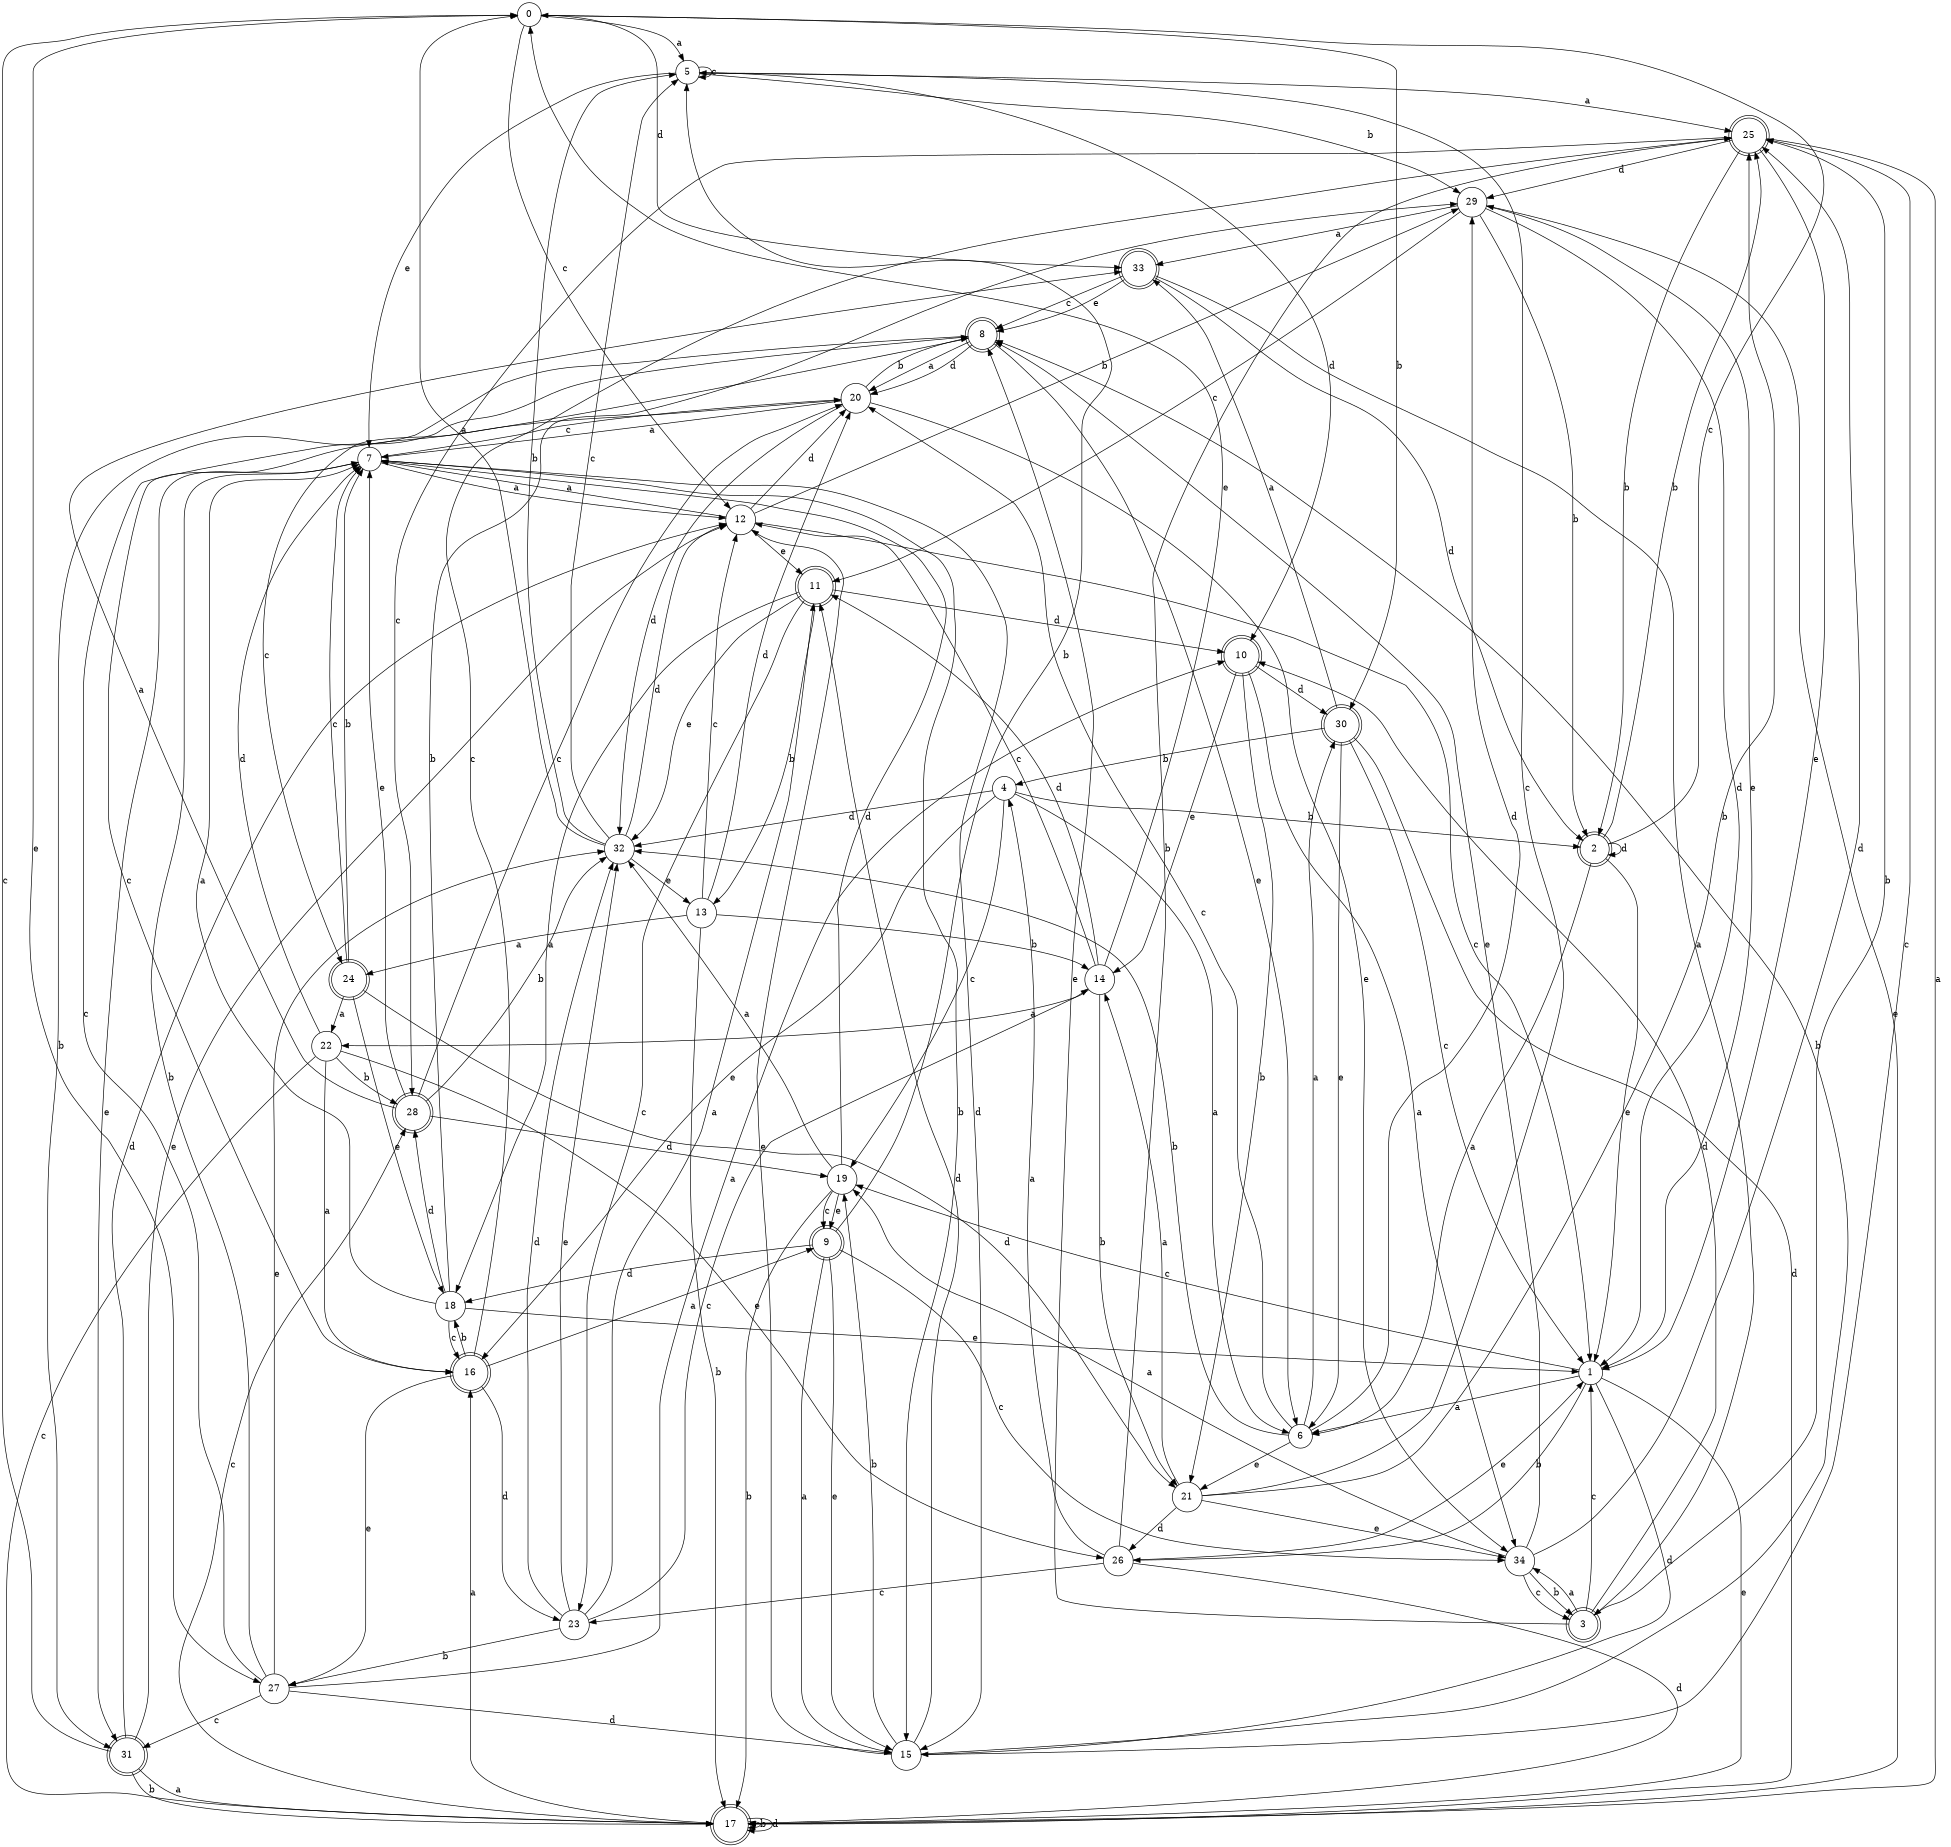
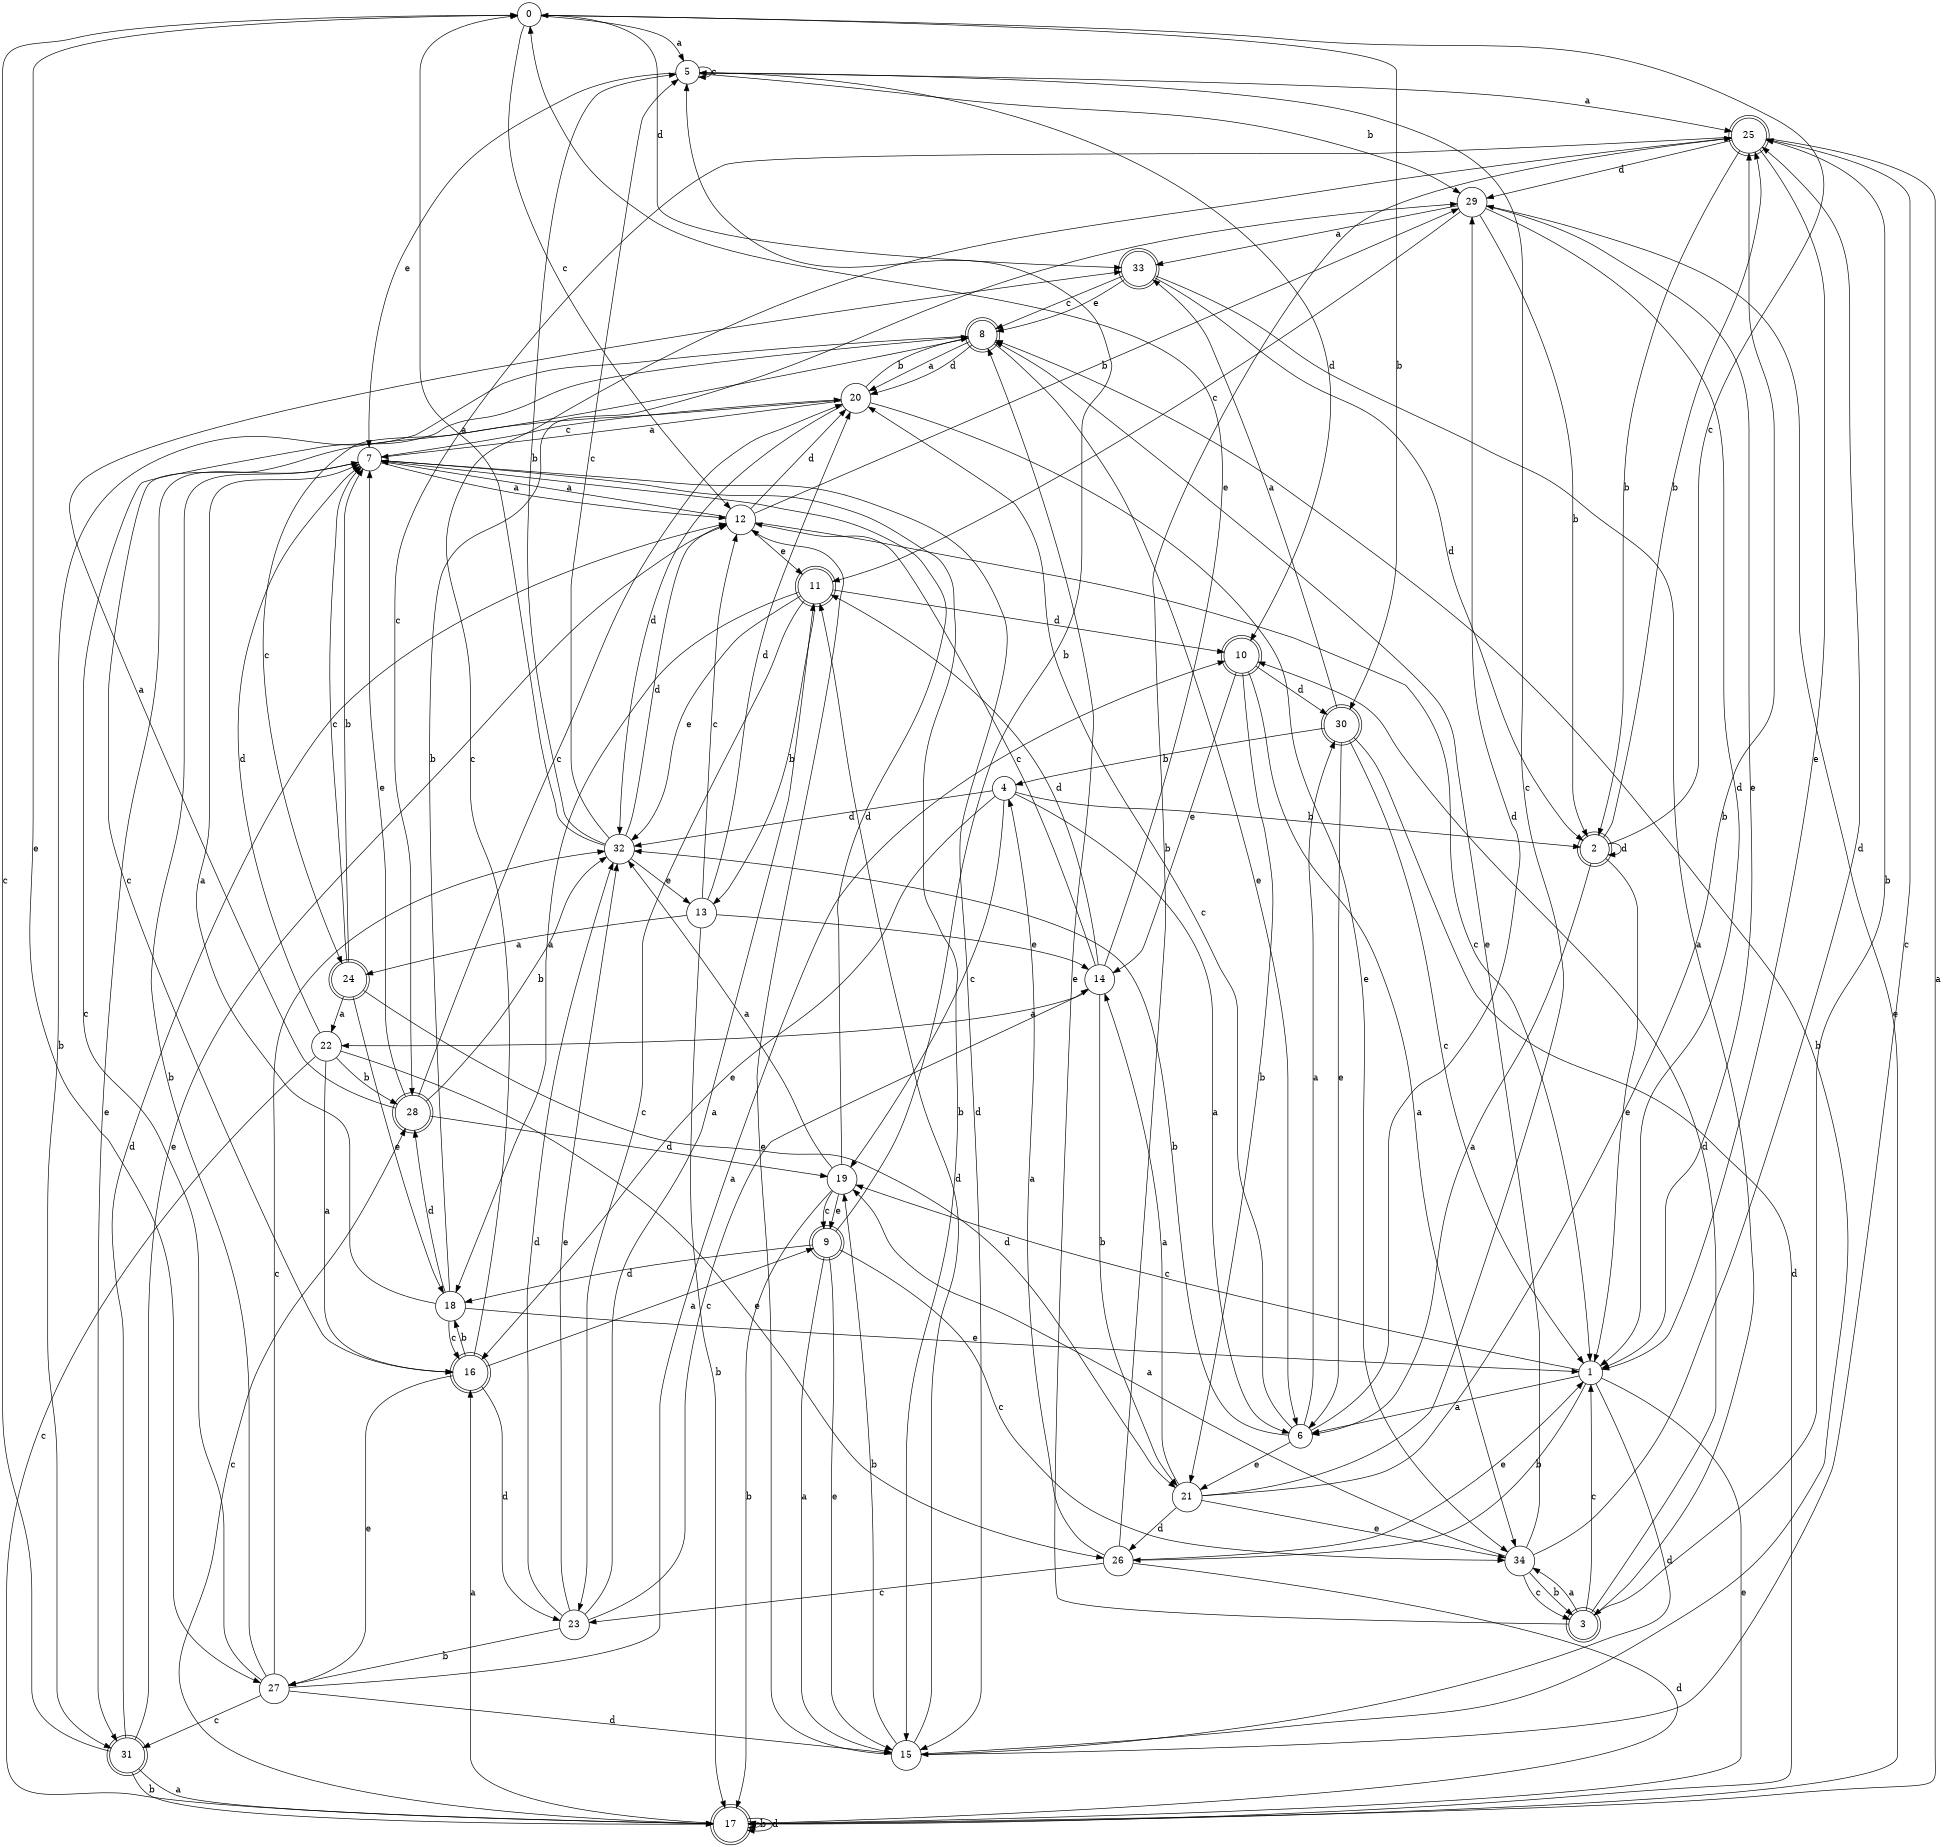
(1034, 945) -> (1034, 945)
(277, 1274) -> (277, 1274)
